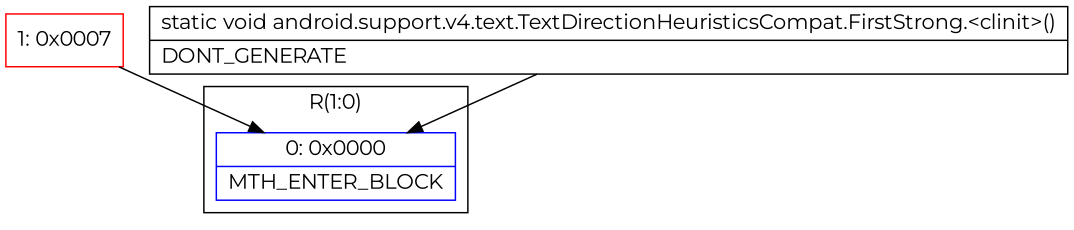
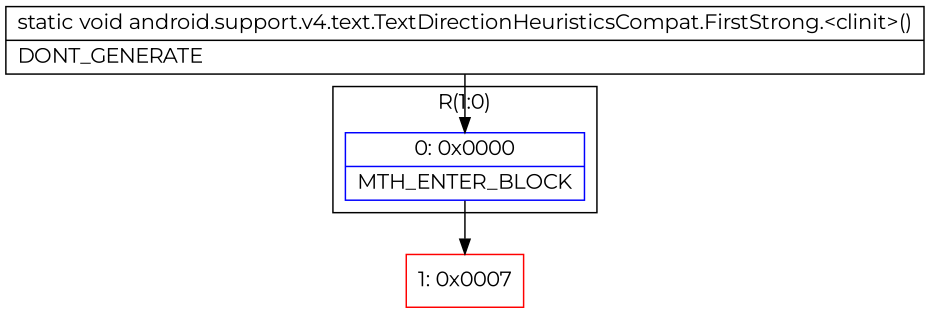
(185, 97) -> (465, 222)
